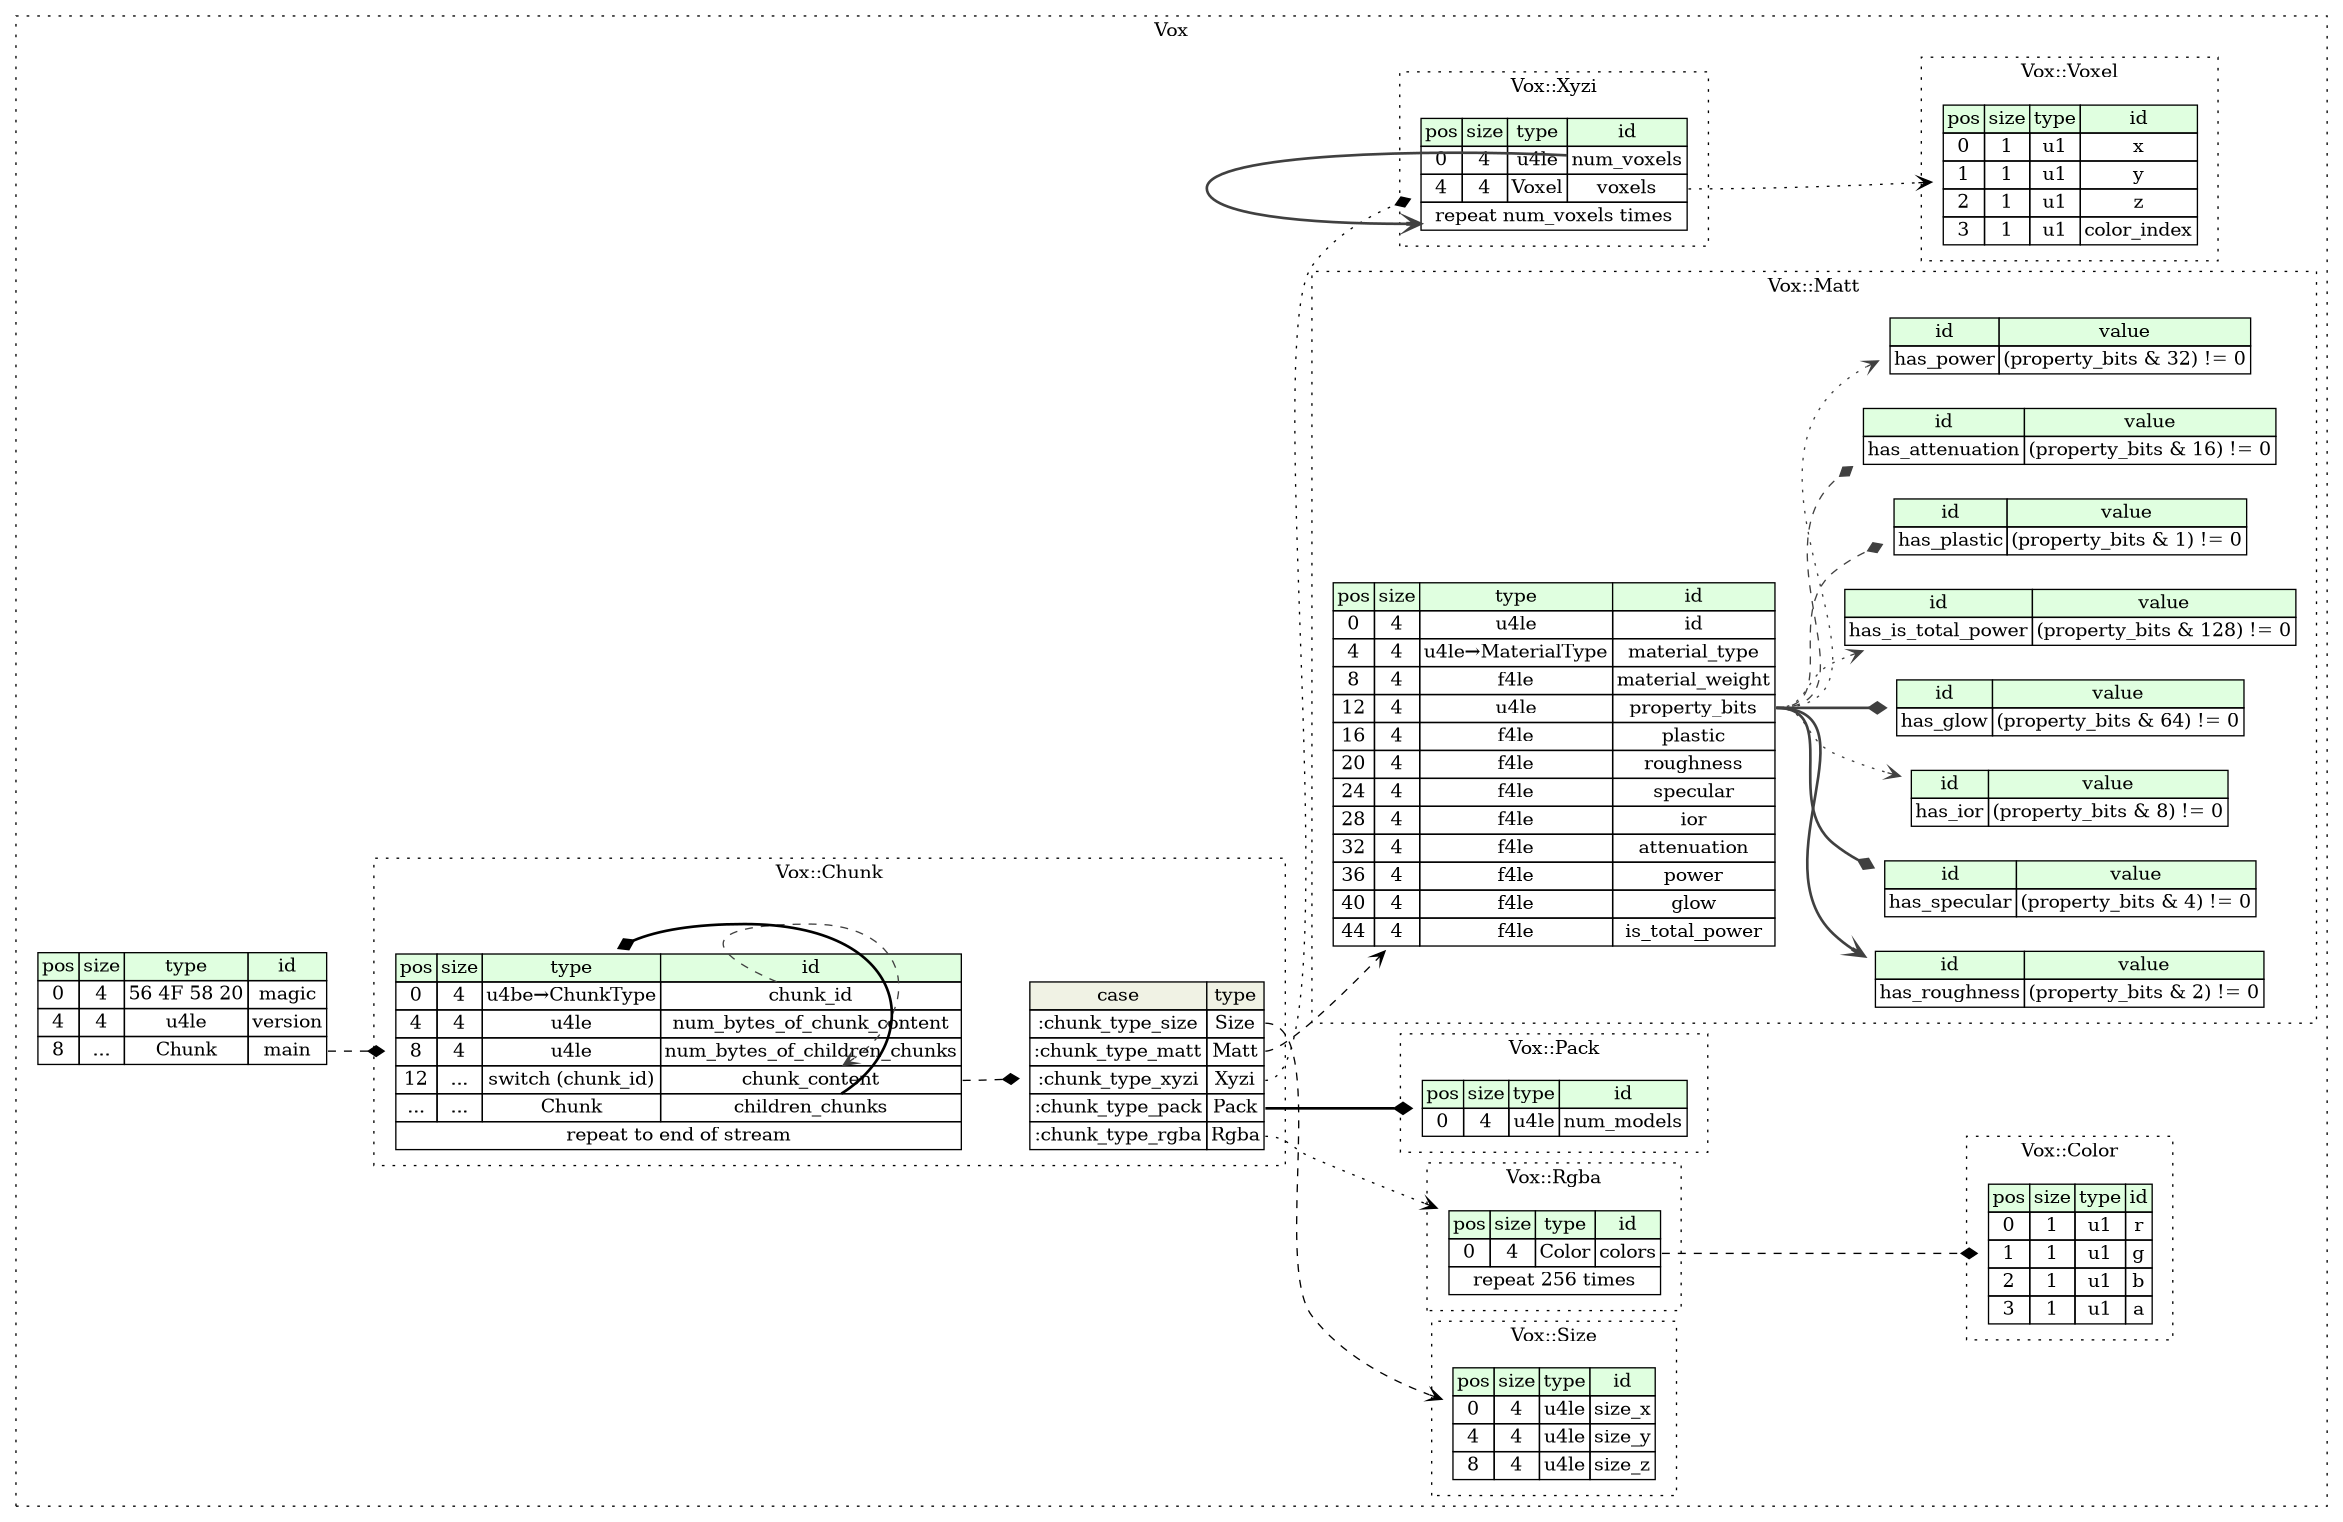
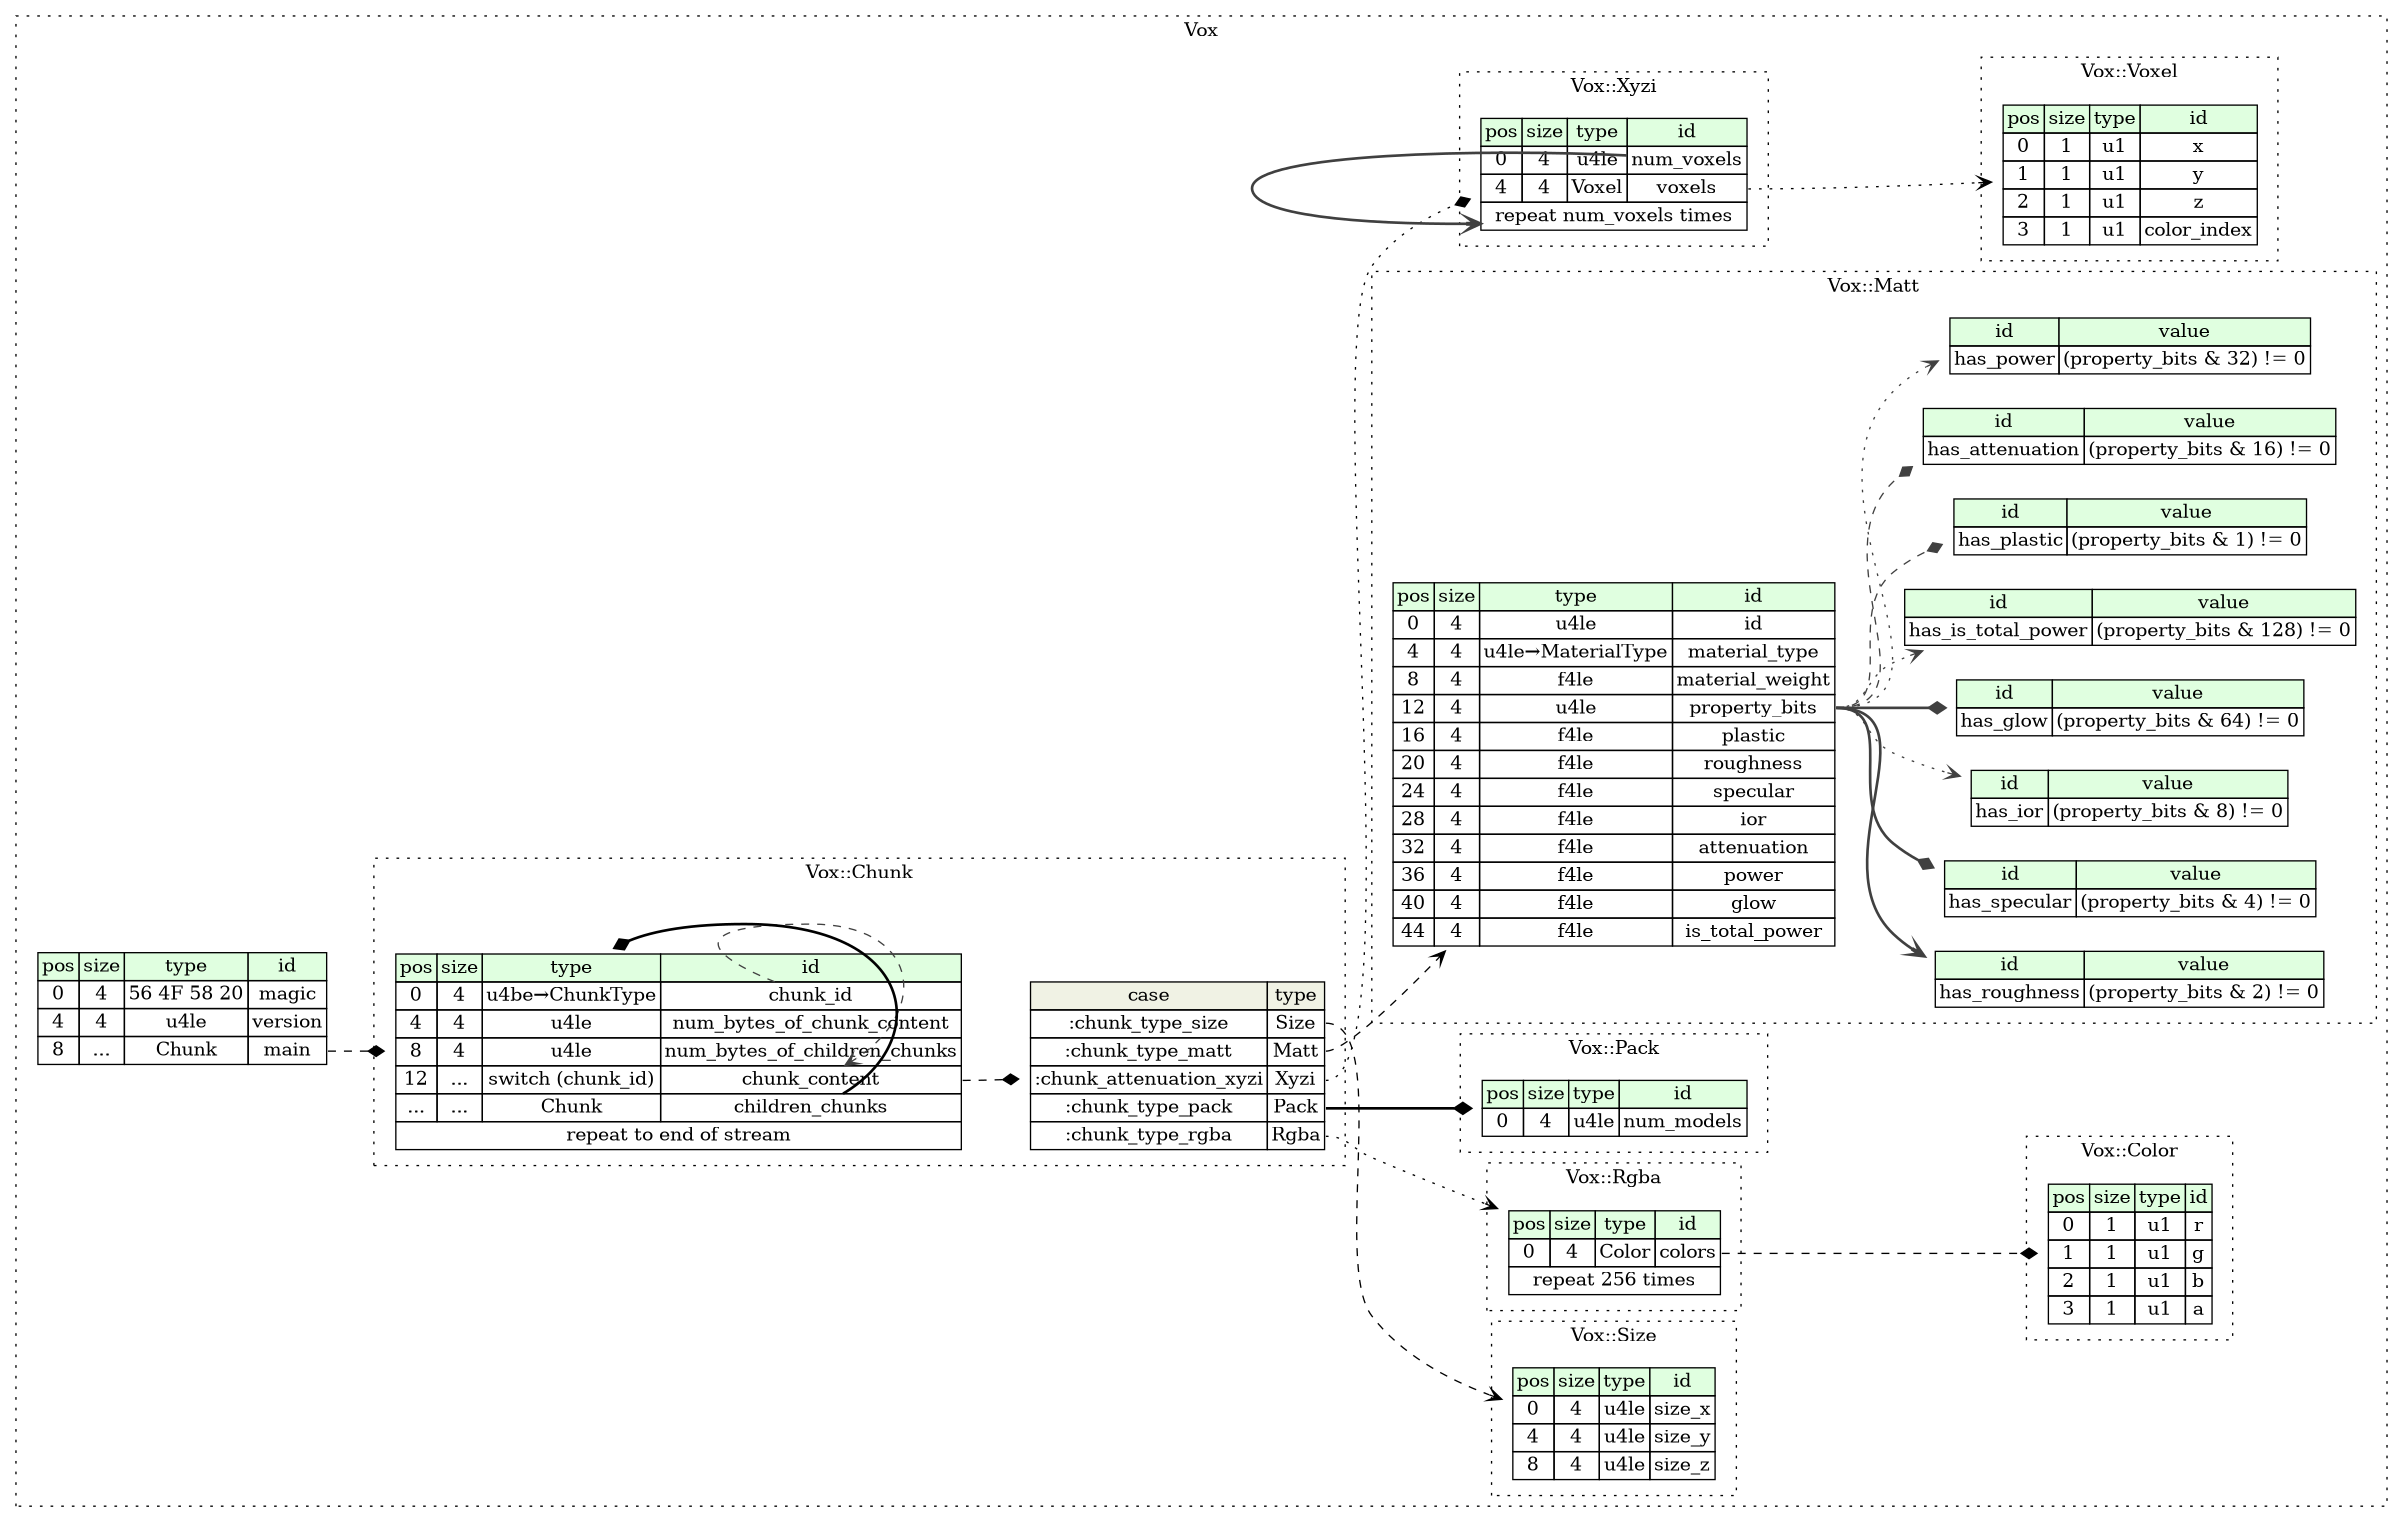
(1118, 1079) -> (1149, 1079)
